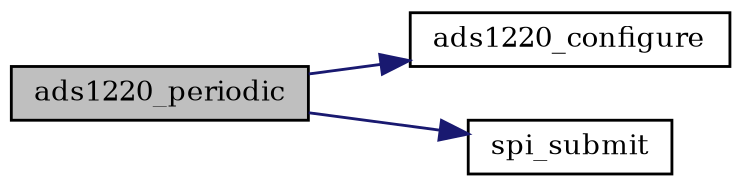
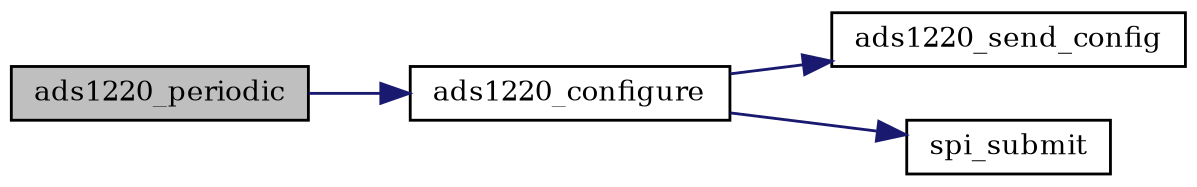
none -> (1009, 40)
(374, 121) -> (803, 122)
